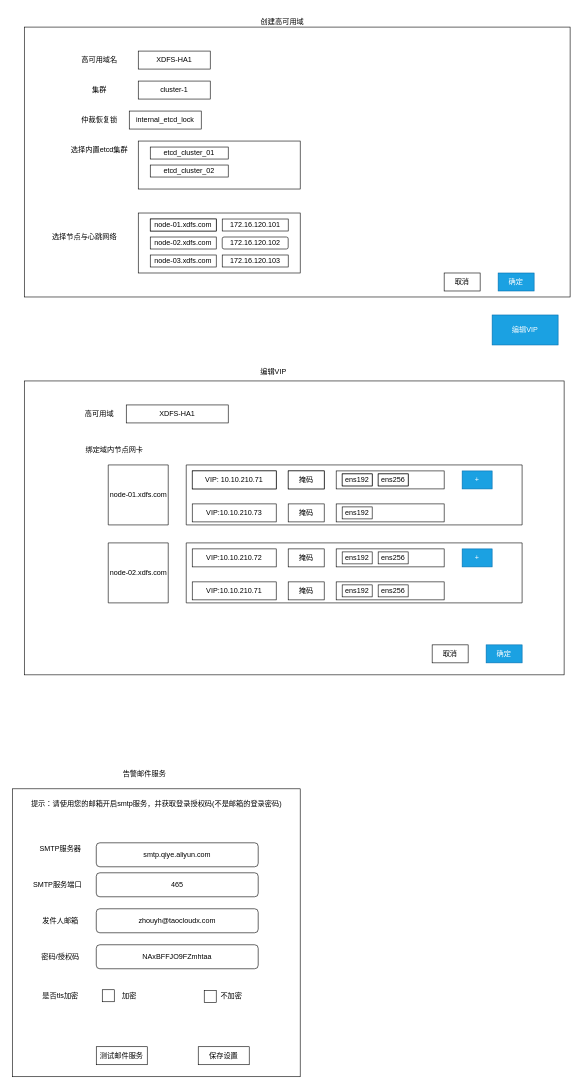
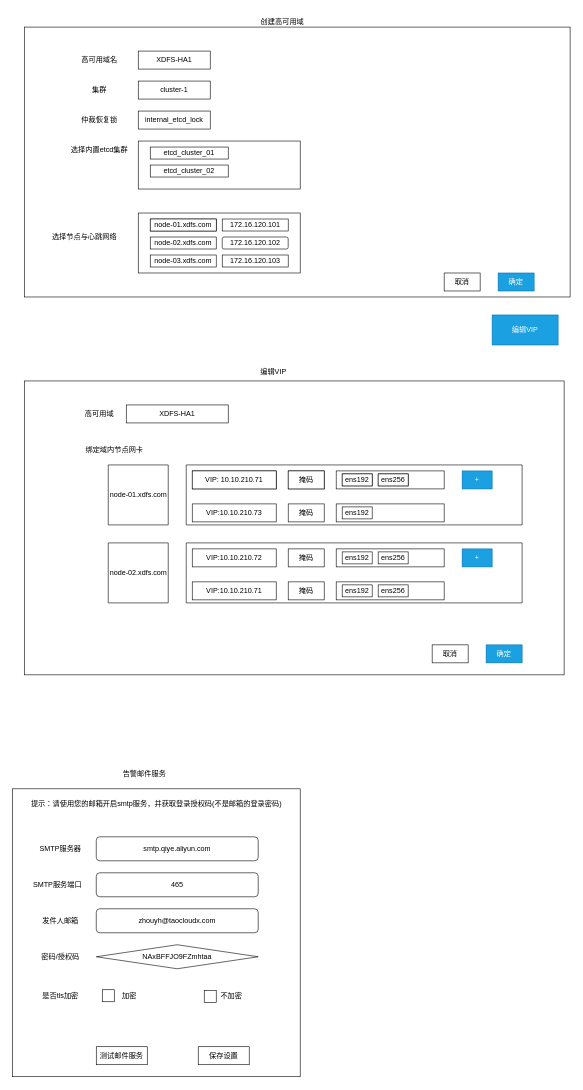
(165, 120) -> (174, 120)
(177, 855) -> (177, 849)
(177, 957) -> (177, 957)
